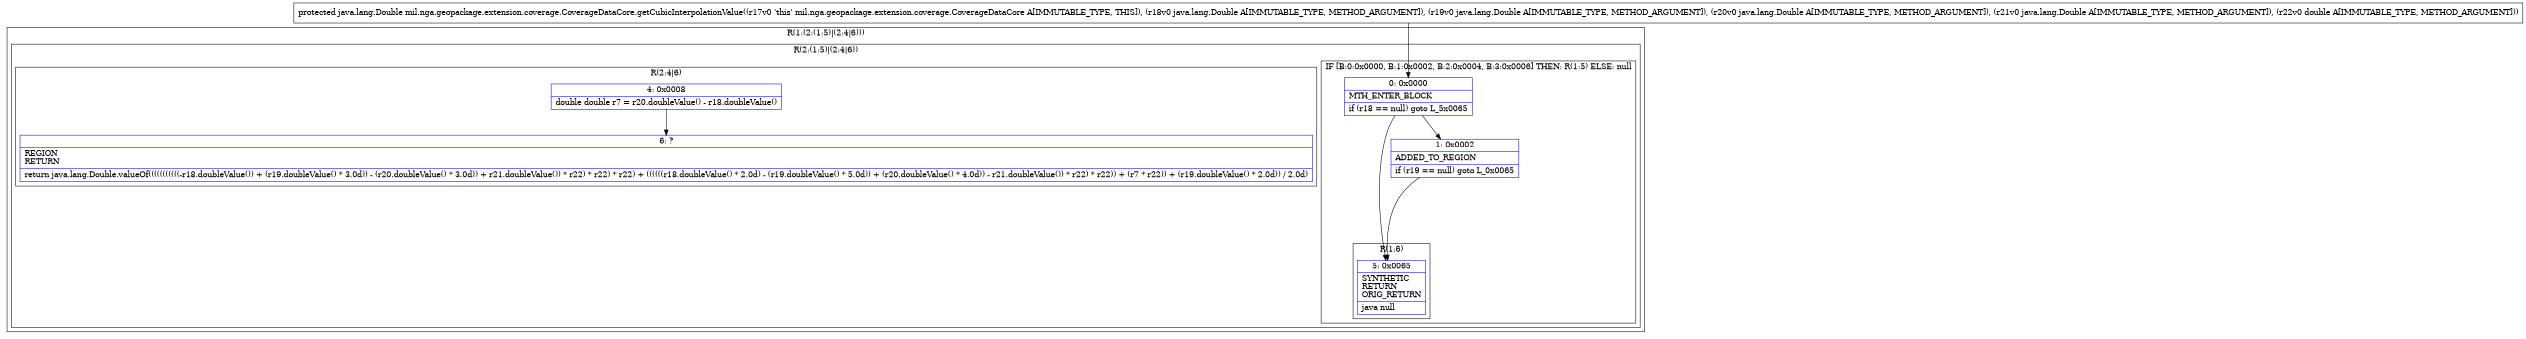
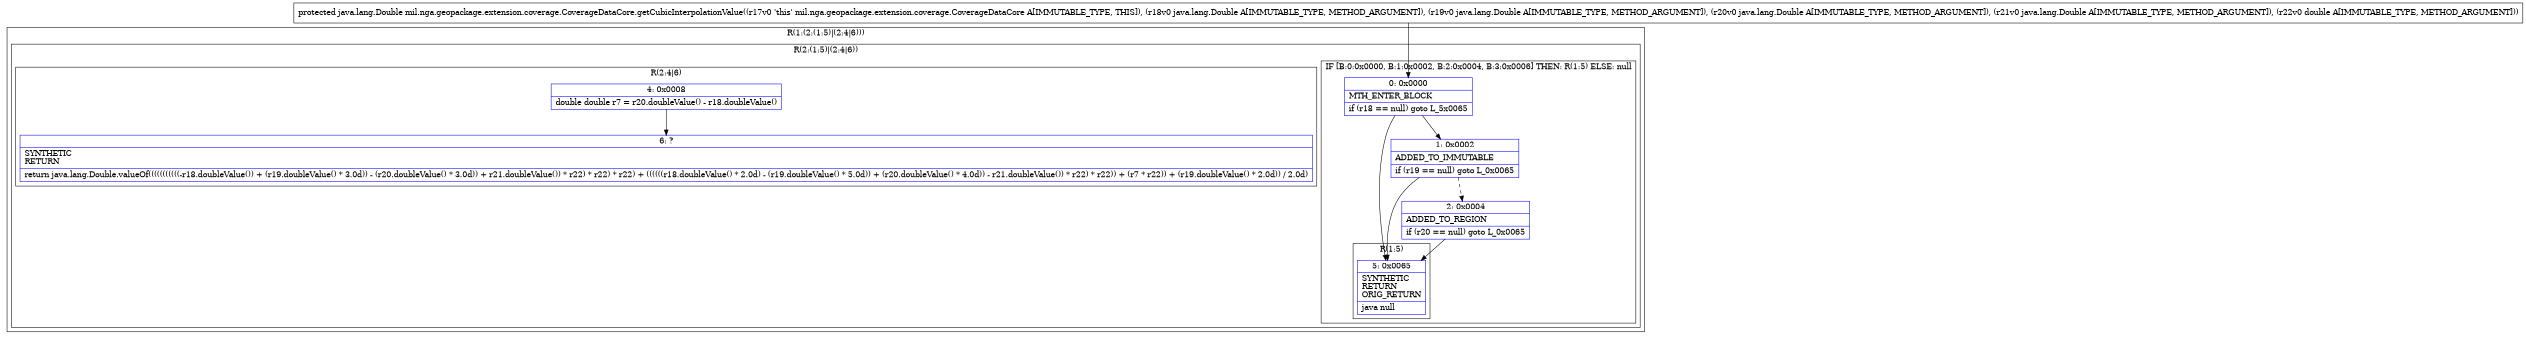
(41, 154) -> (48, 154)
(1436, 158) -> (1445, 158)
none -> (1466, 220)
(1392, 250) -> (1392, 250)
